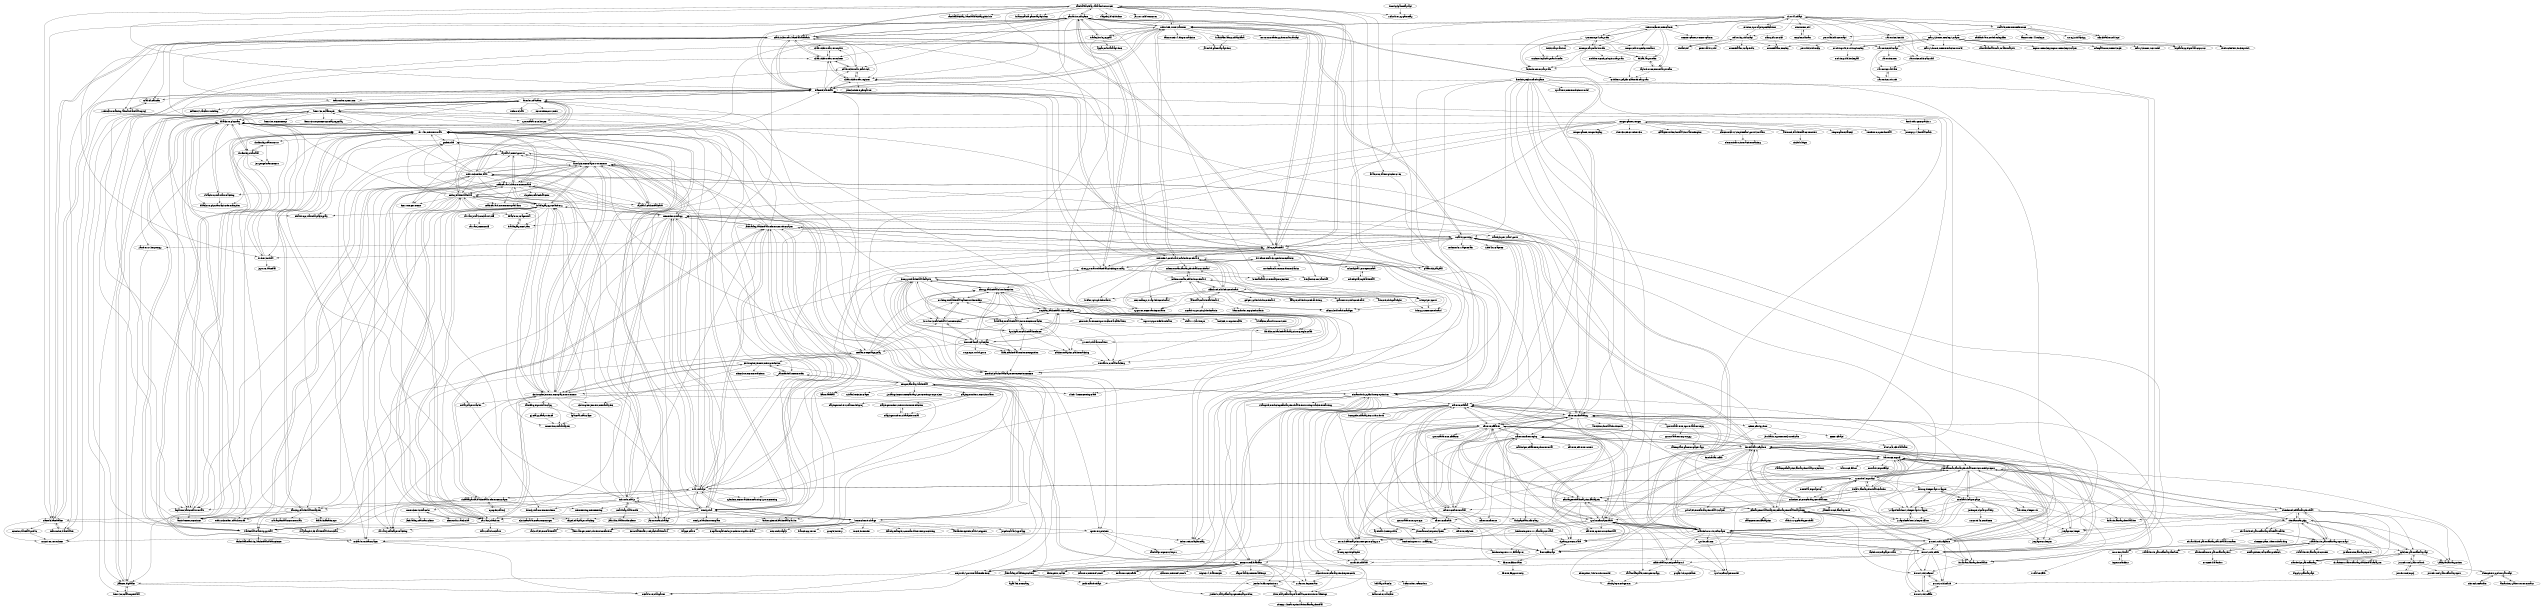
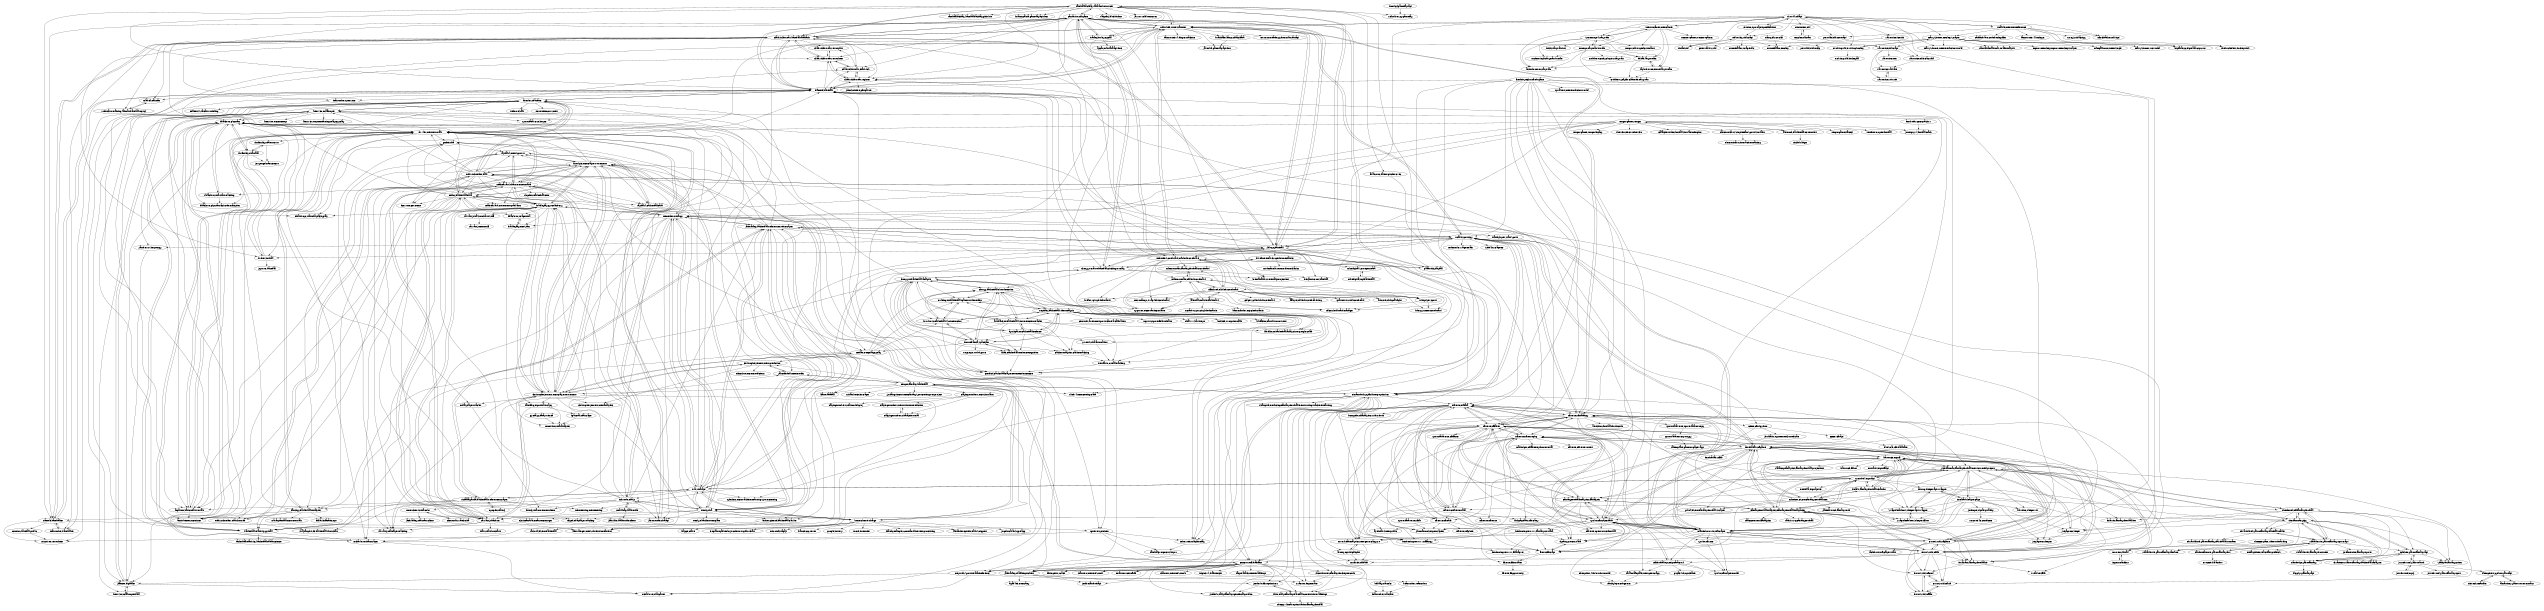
(1078, 116) -> (1072, 128)
(324, 122) -> (324, 122)
none -> (1494, 419)
(1699, 436) -> (1683, 442)
(1927, 463) -> none
(1410, 521) -> (1410, 521)
(649, 531) -> none
none -> (2007, 568)
